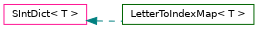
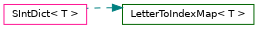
(110, 21) -> (100, 8)
